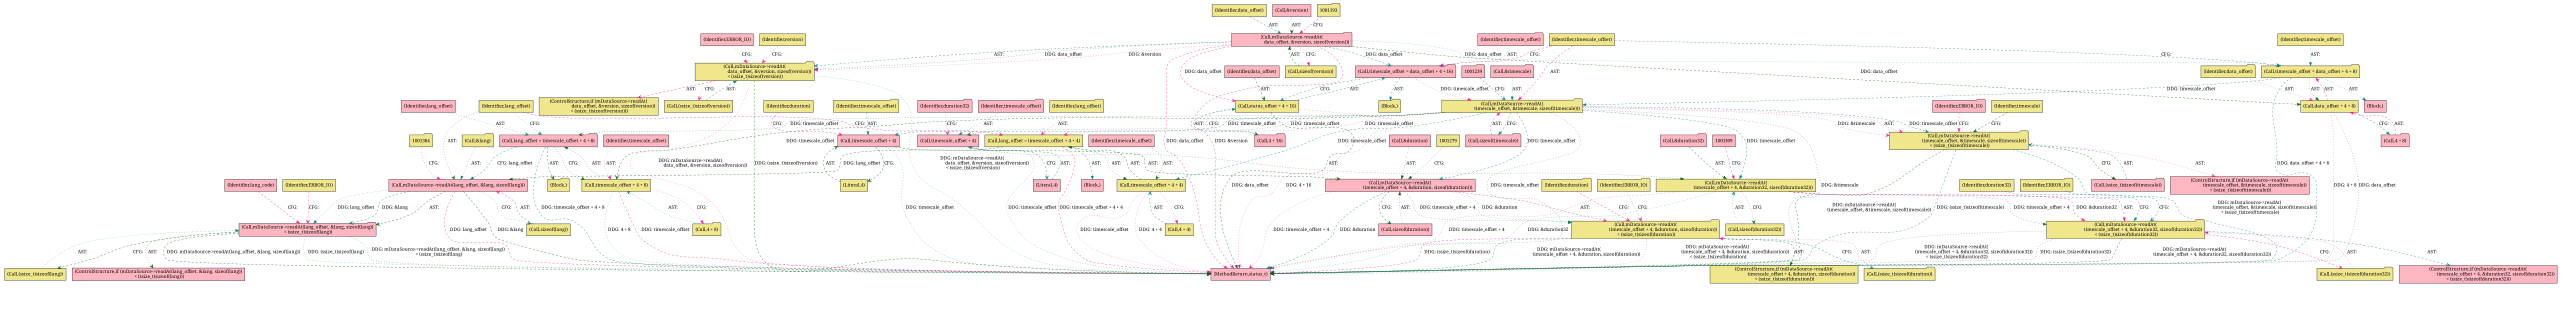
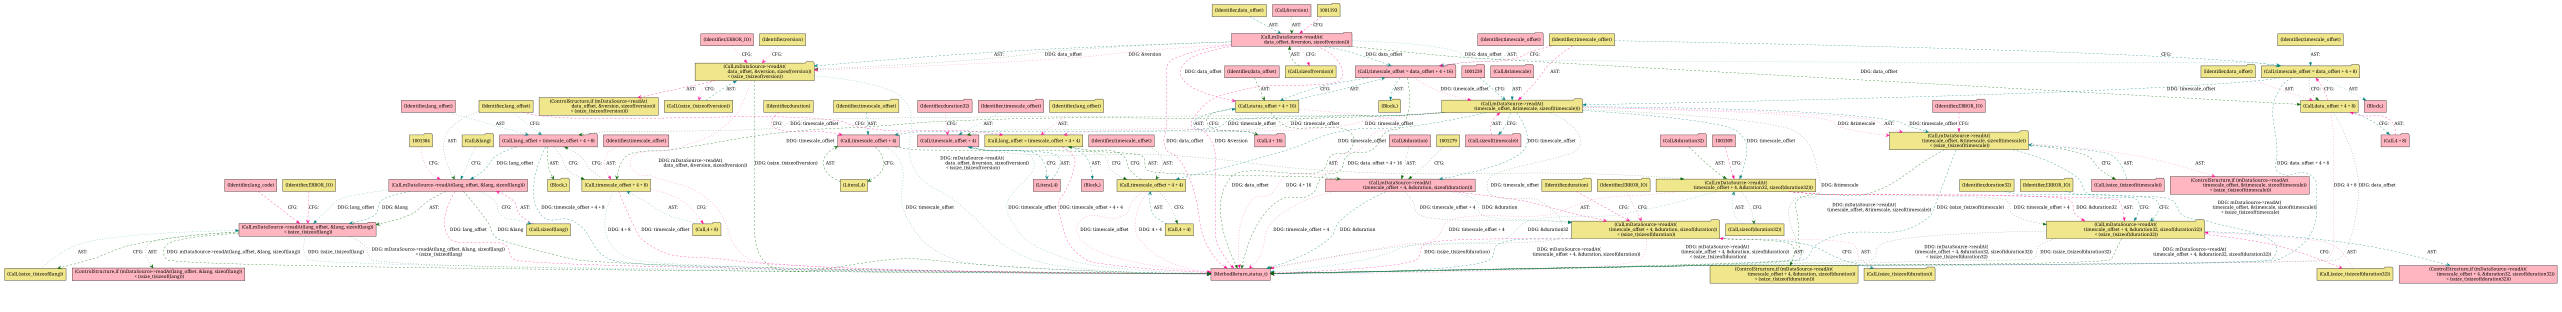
(2316, 89) -> (2316, 89)
(2330, 89) -> (2330, 89)
(2017, 106) -> none
(1209, 125) -> (1209, 125)
(477, 163) -> (477, 163)
(515, 163) -> (515, 163)
(597, 163) -> (597, 163)
(1117, 163) -> (1117, 163)
(1136, 163) -> (1136, 163)
(565, 165) -> (565, 165)
(763, 174) -> none
none -> (1332, 174)
(1169, 205) -> (1169, 205)
(1405, 230) -> none
